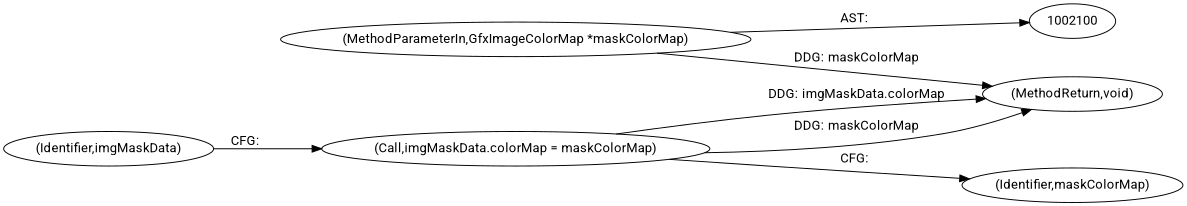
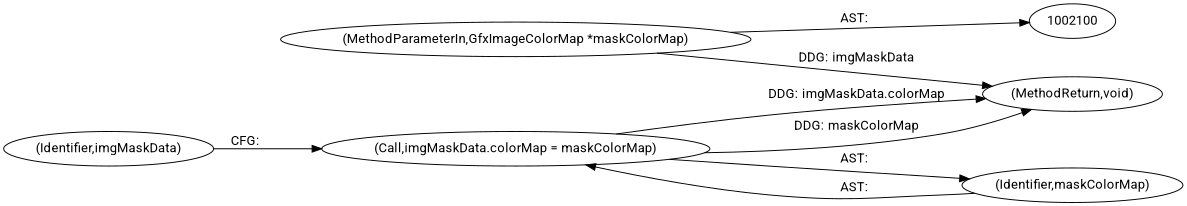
(856, 58) -> (856, 58)
(856, 159) -> (856, 159)
none -> (784, 196)
